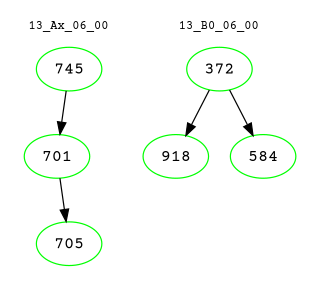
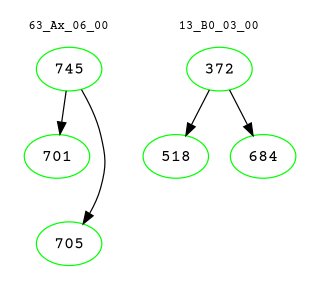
(69, 26) -> (69, 26)
(219, 26) -> (219, 26)
(176, 156) -> (176, 156)
(263, 156) -> (263, 156)
(62, 194) -> (104, 151)
